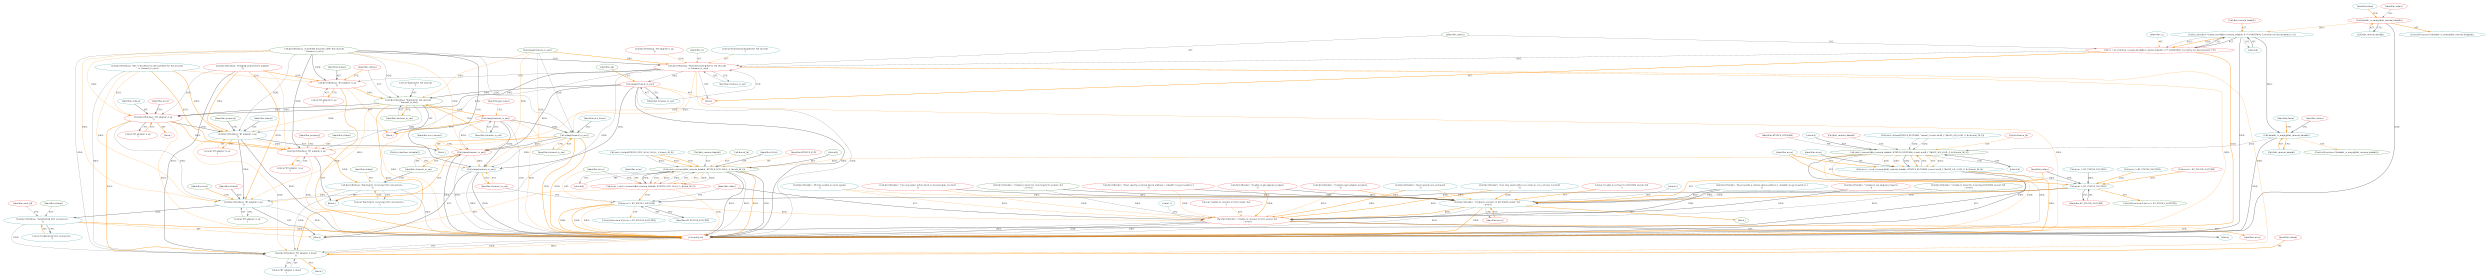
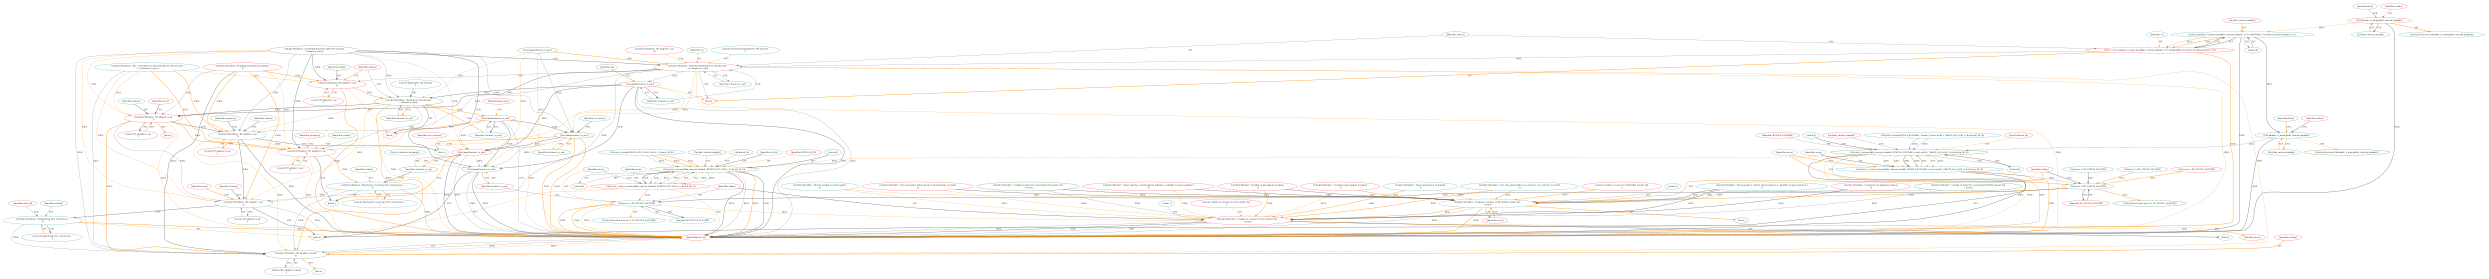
(430, 135) -> (430, 135)
(200, 186) -> (200, 186)
(696, 237) -> (696, 237)
